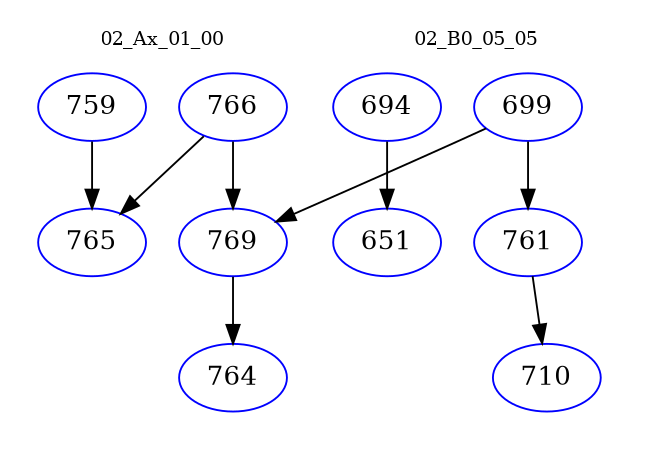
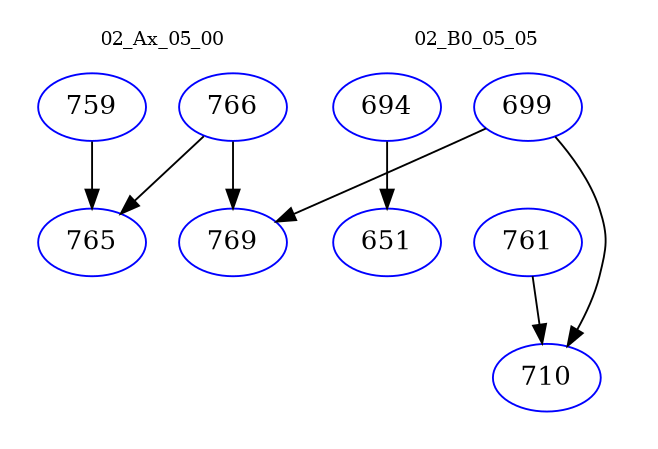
(163, 40) -> (163, 40)
(528, 166) -> (605, 229)
(233, 378) -> none
